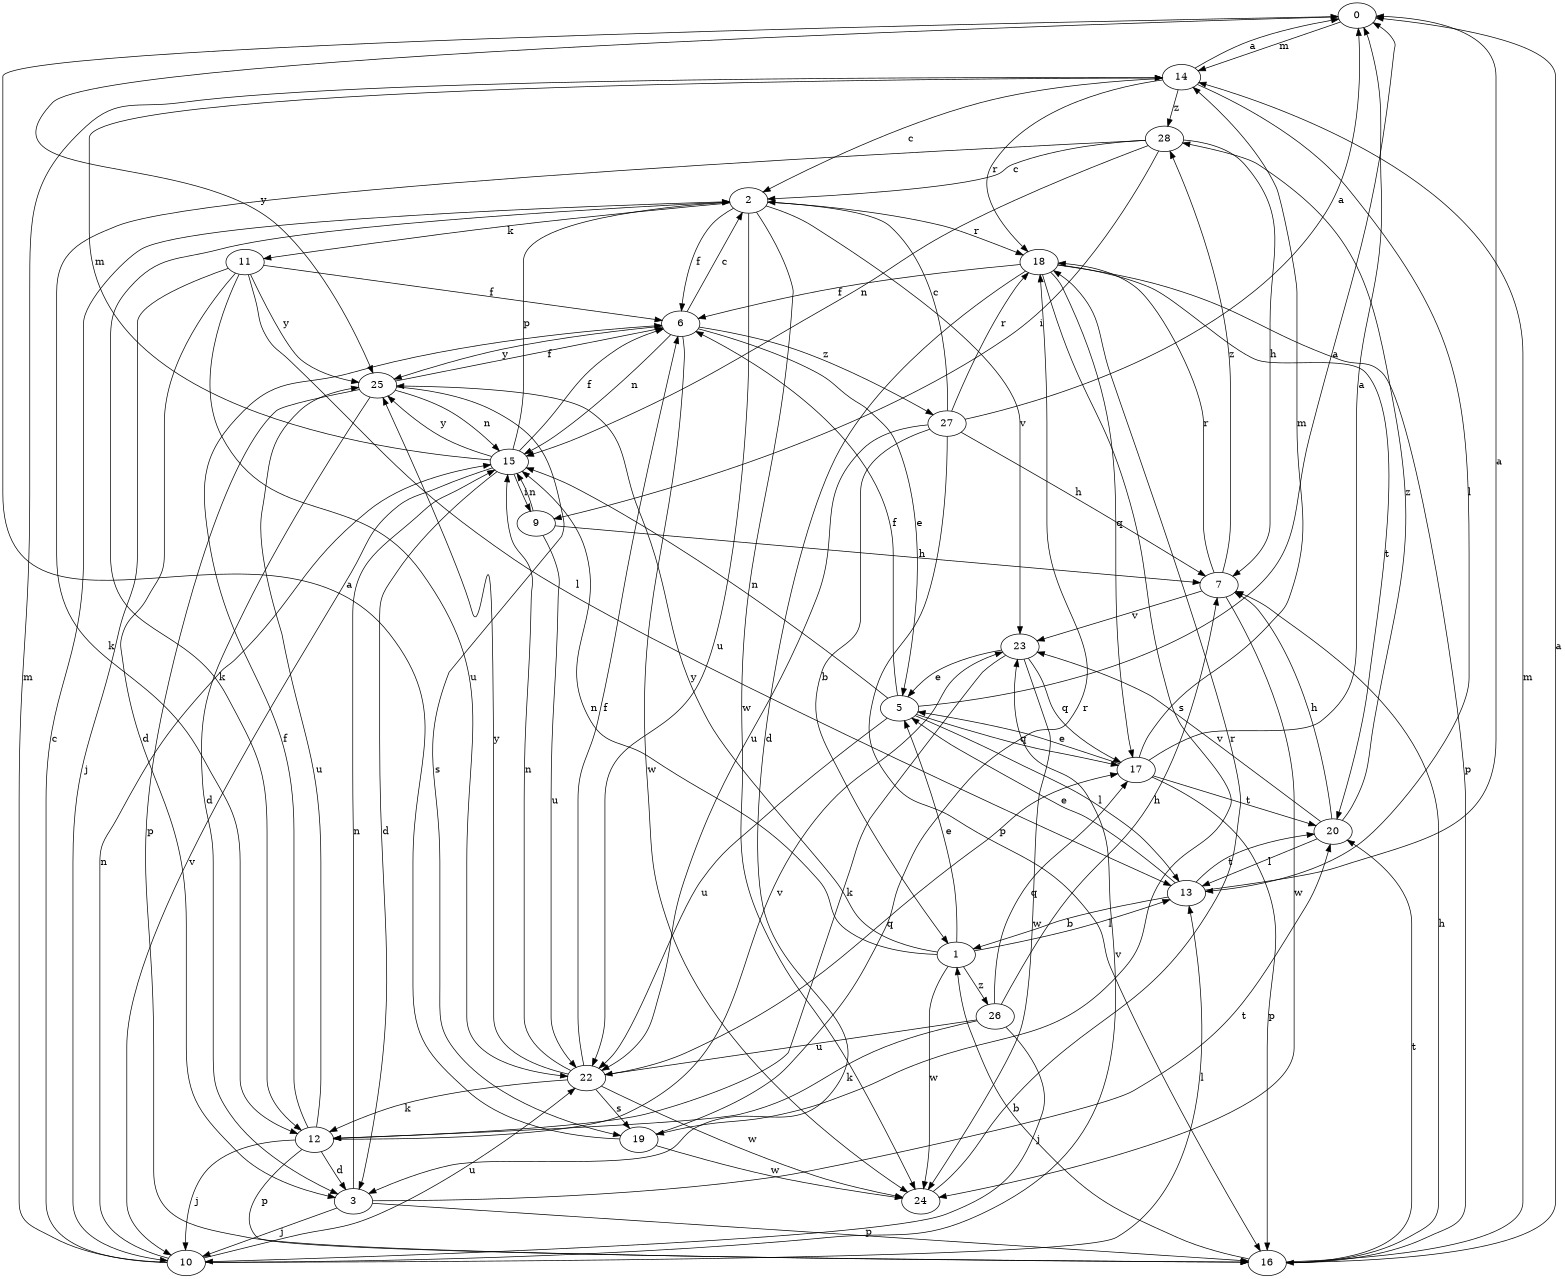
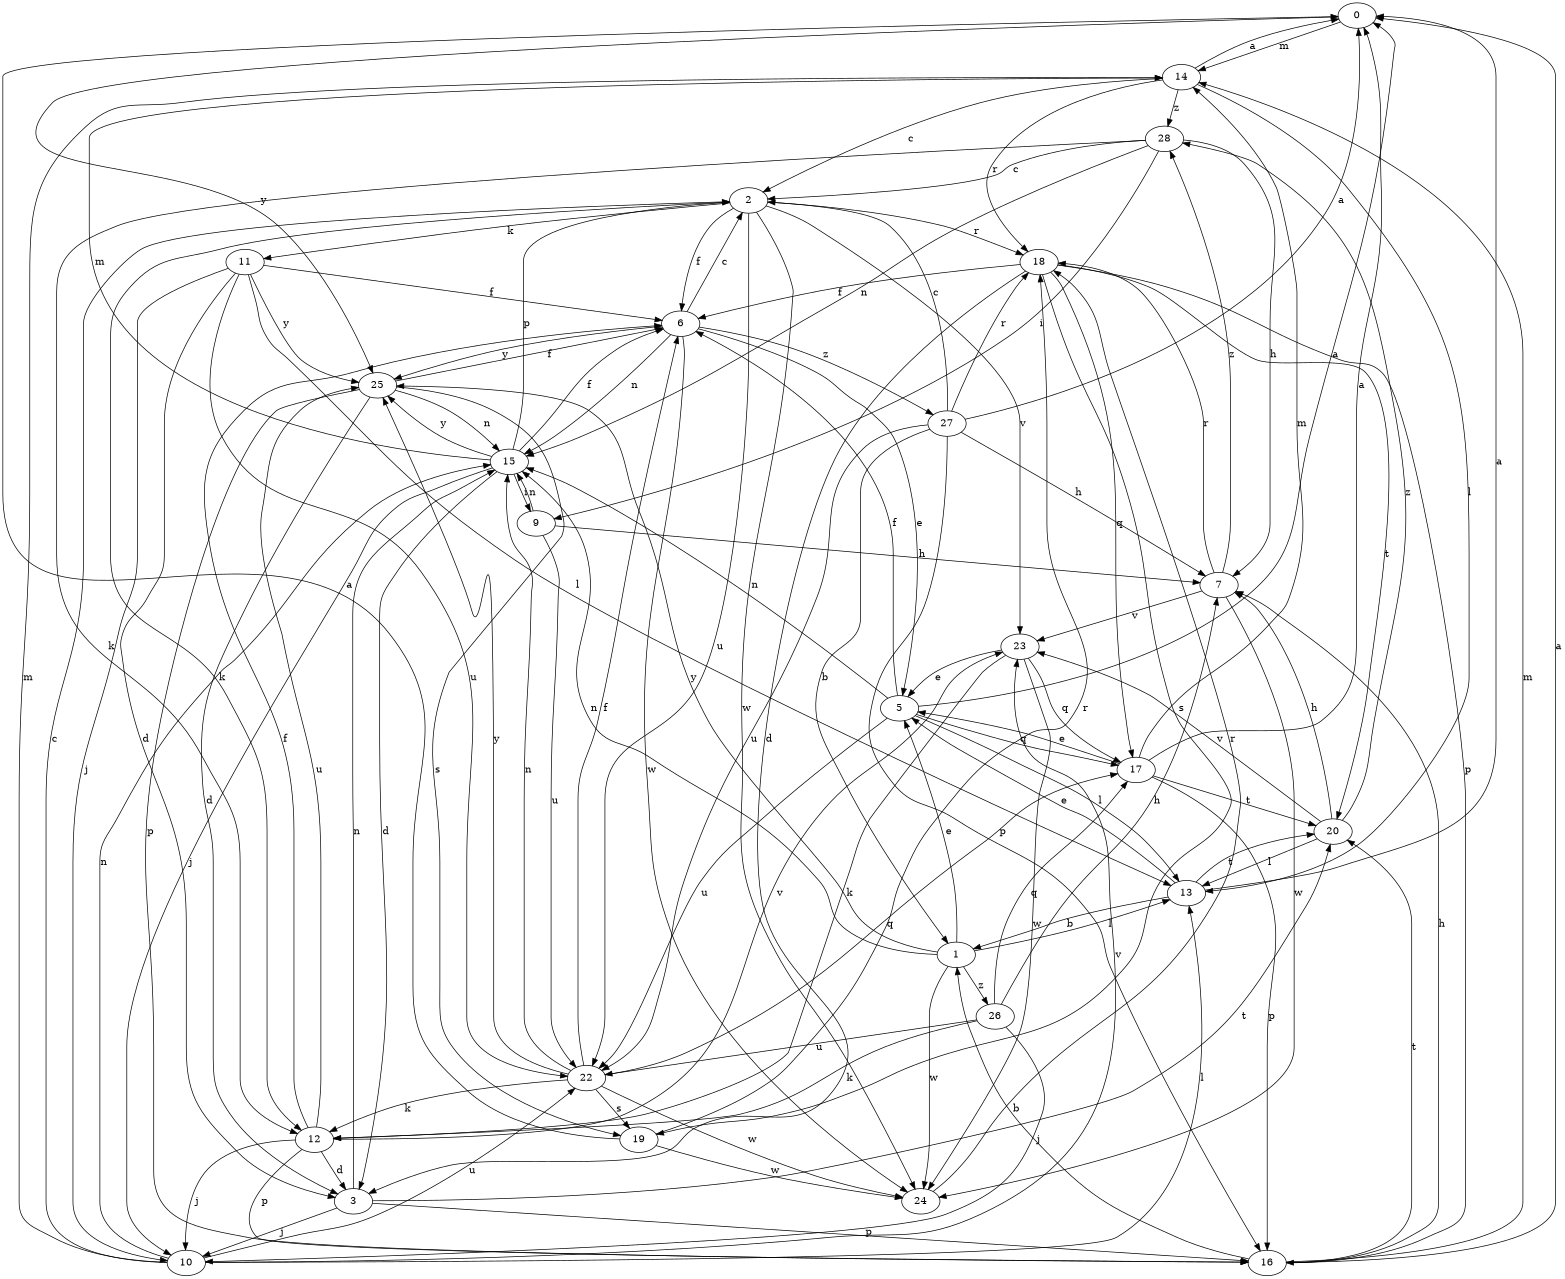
(192, 862) -> (191, 862)
